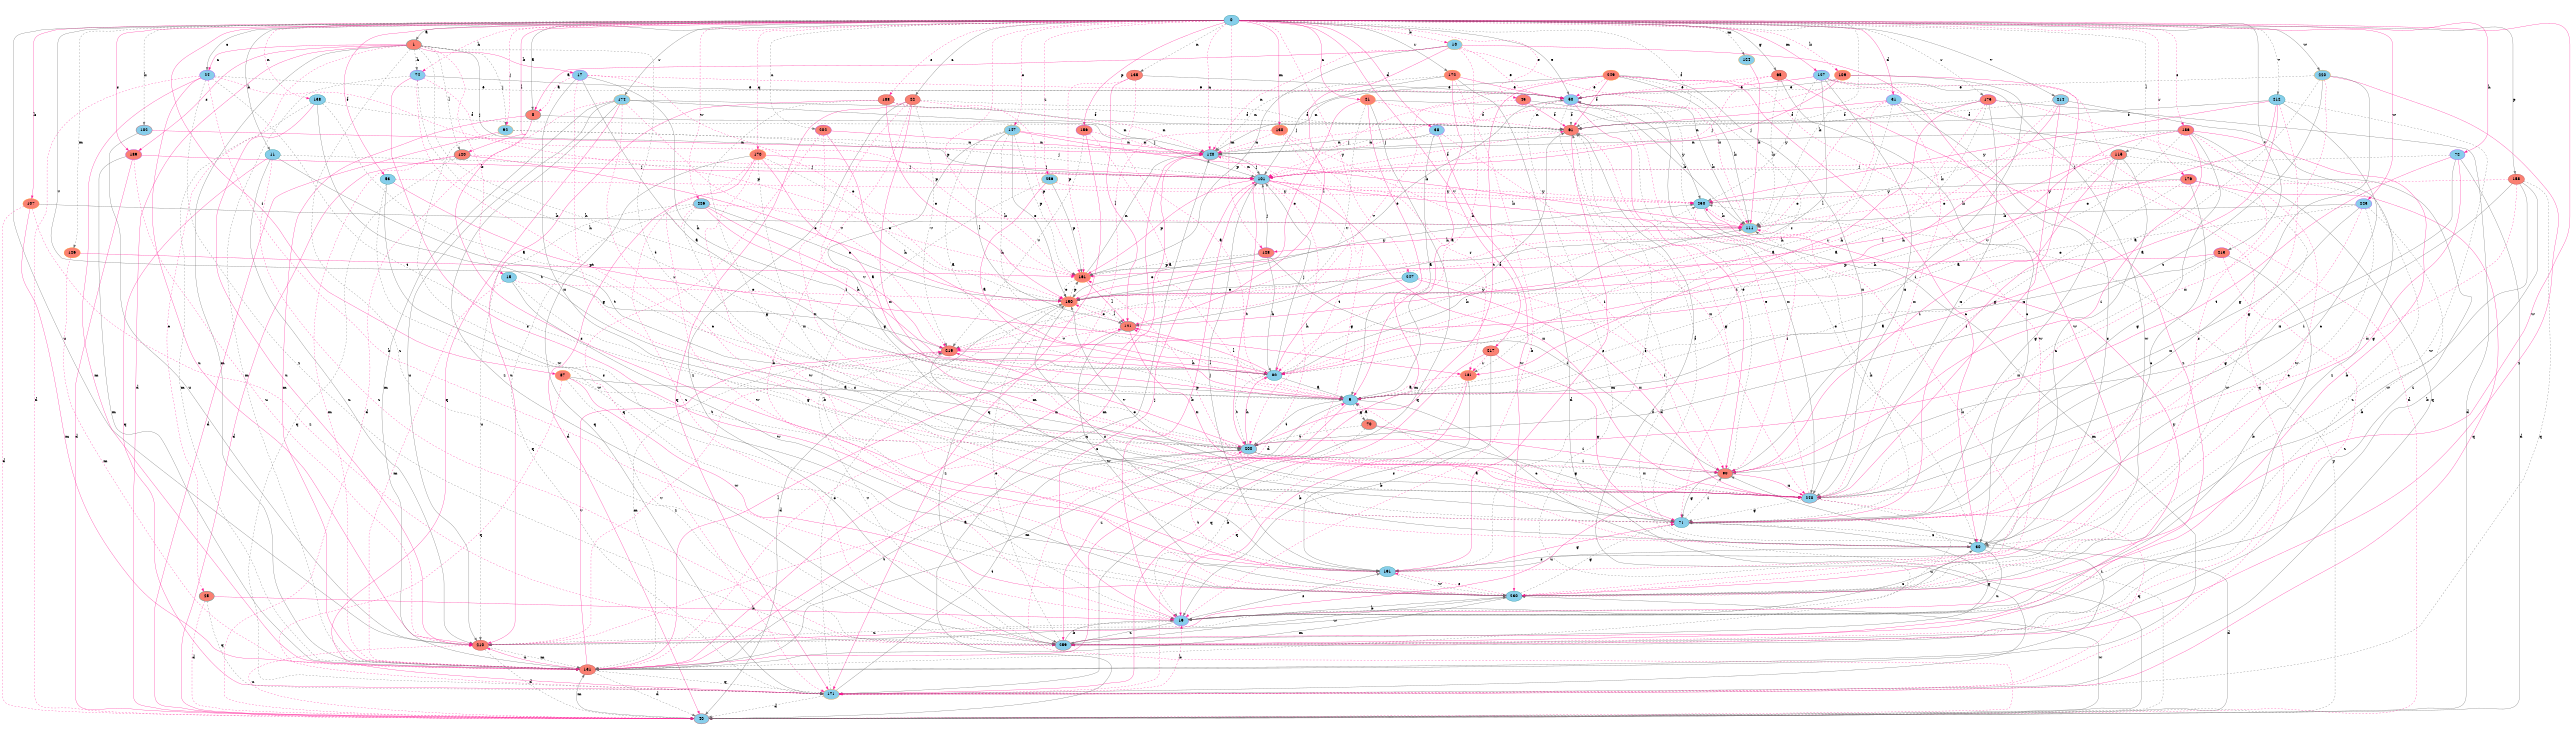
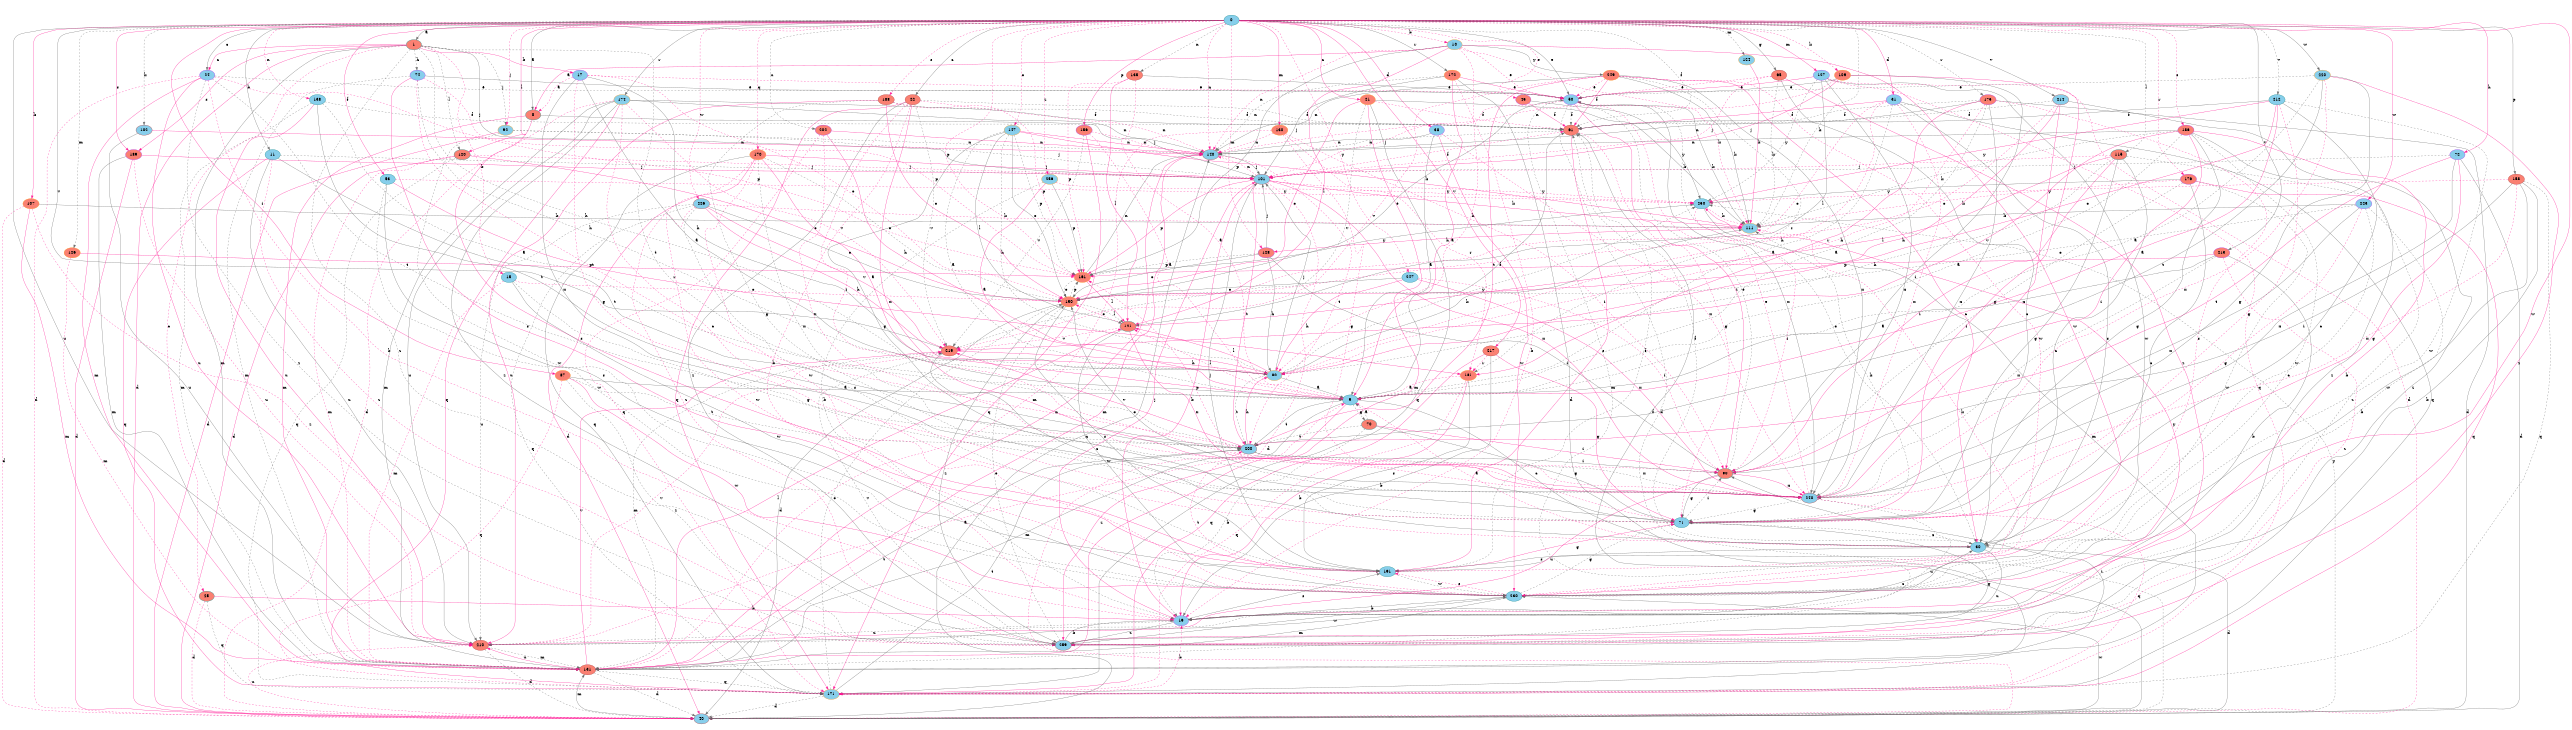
(820, 22) -> none
none -> (1530, 61)
(1388, 119) -> none
(1274, 375) -> (1274, 375)
(2113, 537) -> (2113, 537)
